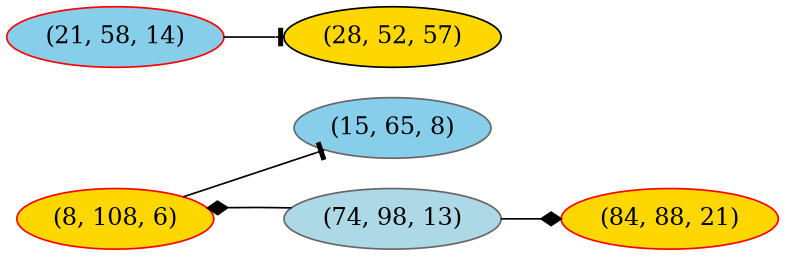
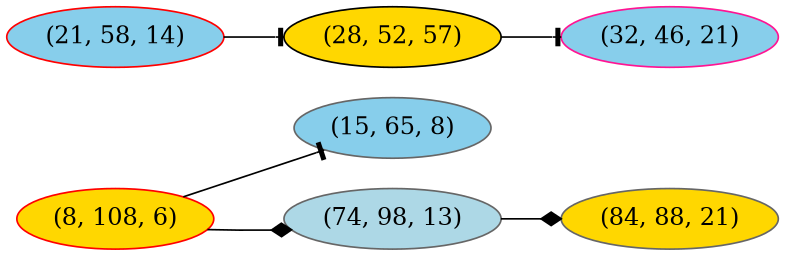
none -> (670, 37)
(260, 207) -> (239, 230)
(670, 219) -> (670, 219)
